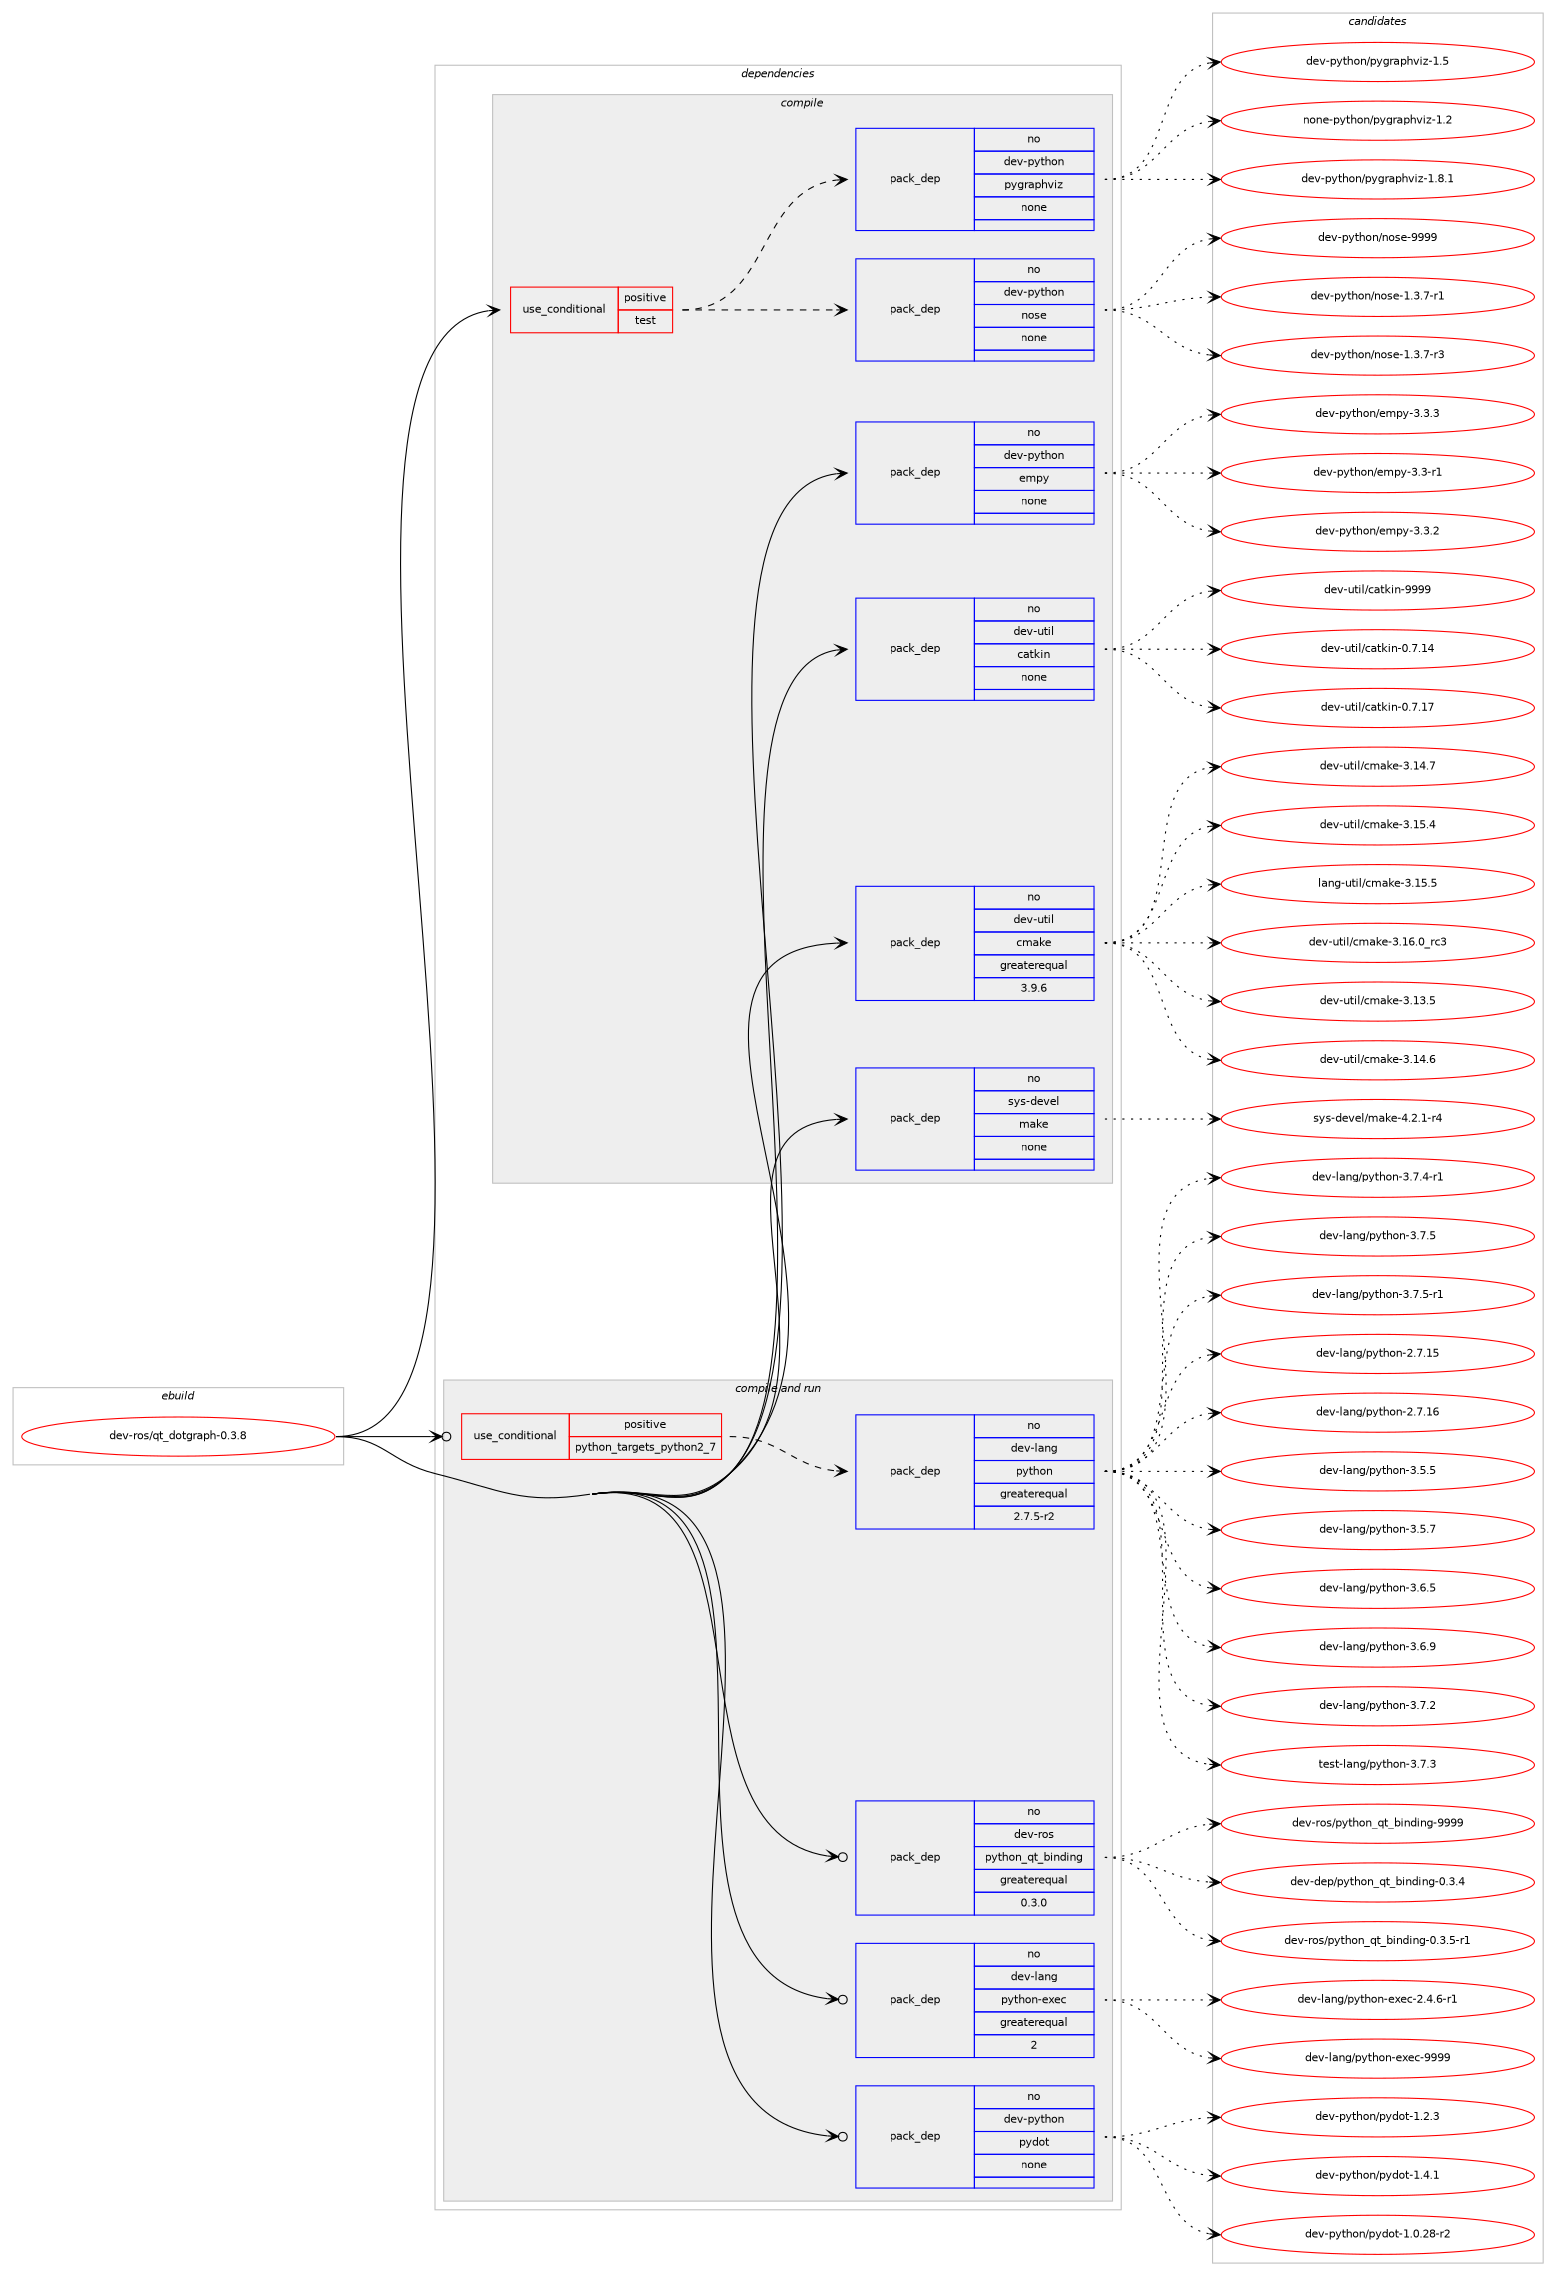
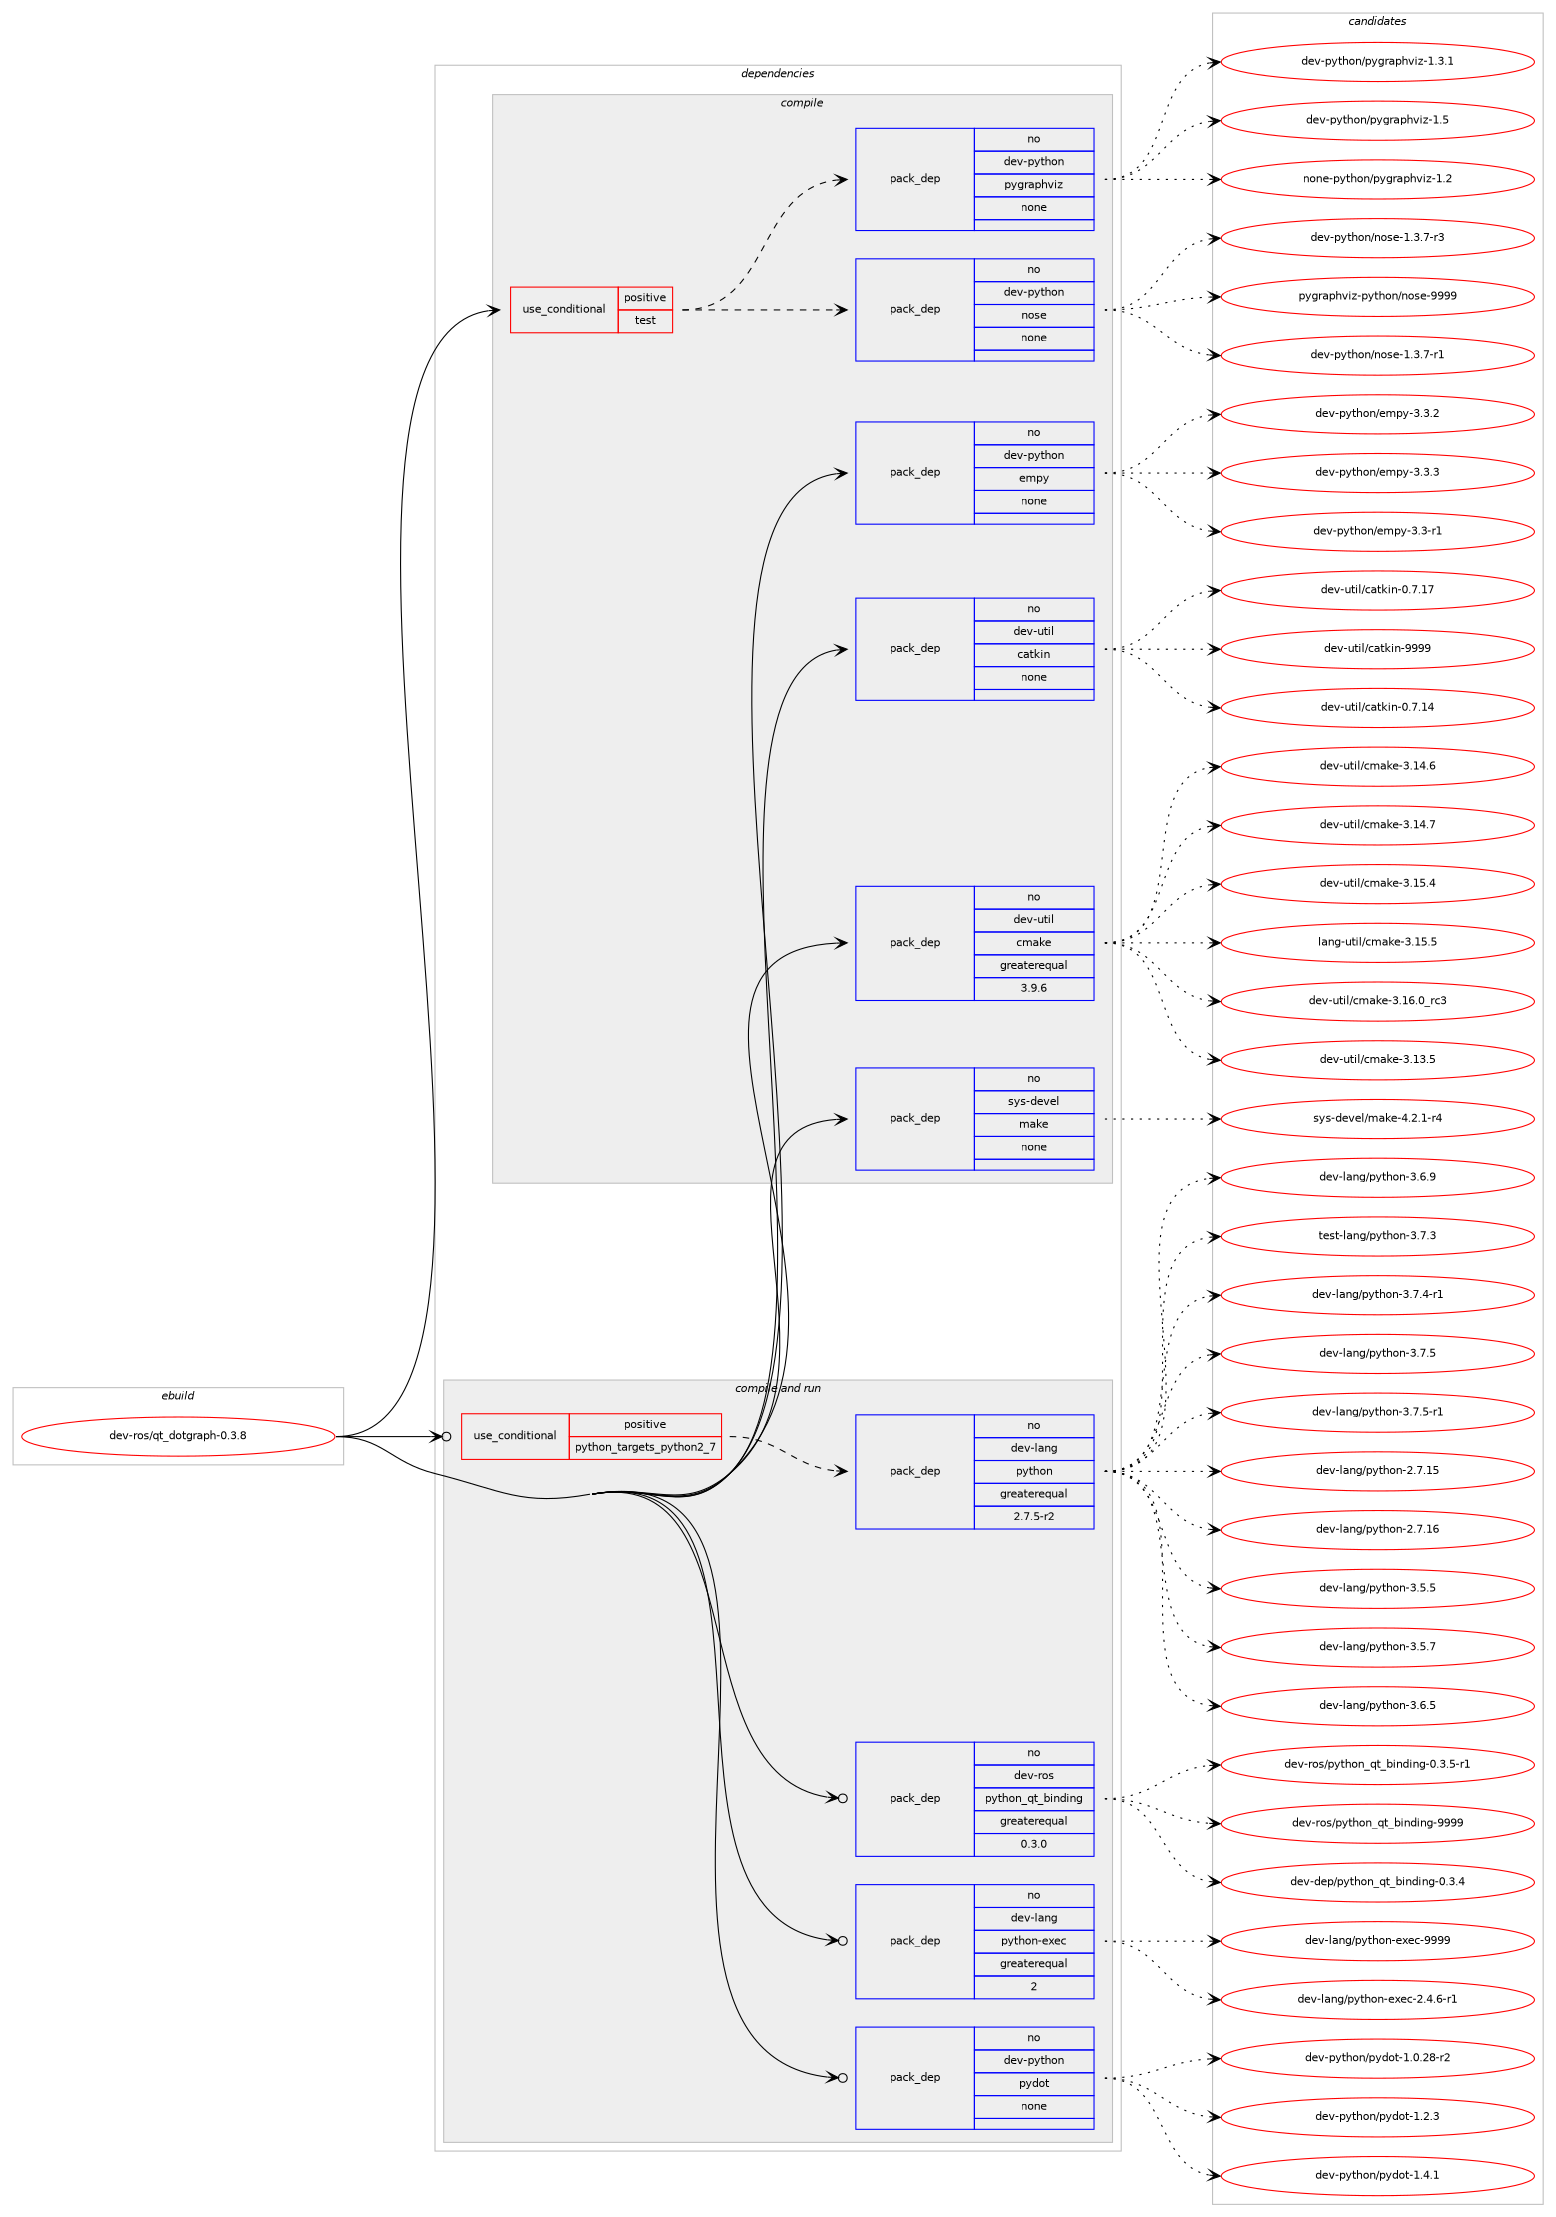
(1378, 179) -> (1378, 62)
(1378, 238) -> (1378, 297)
(1378, 1706) -> none
